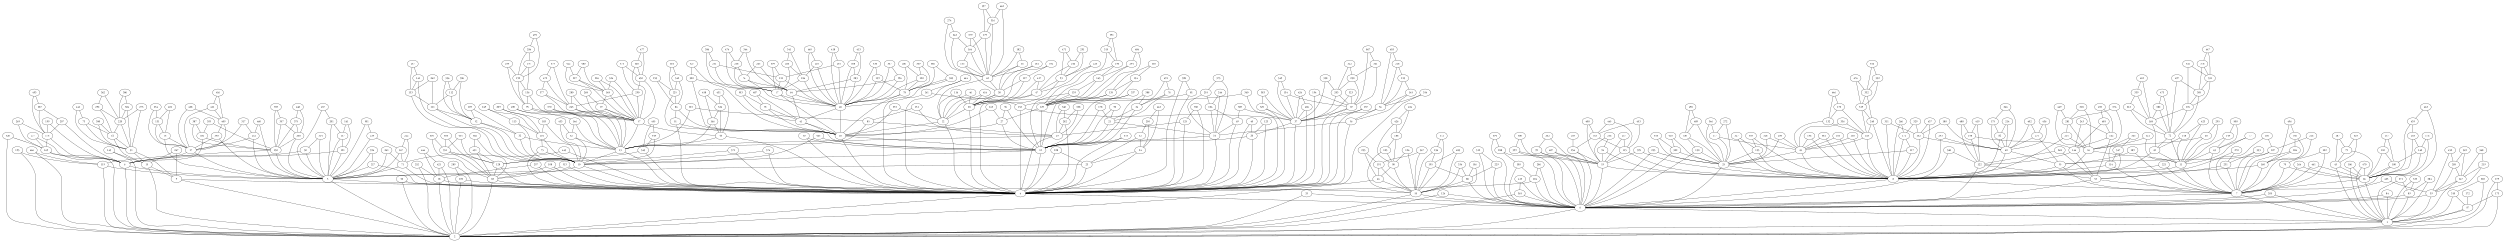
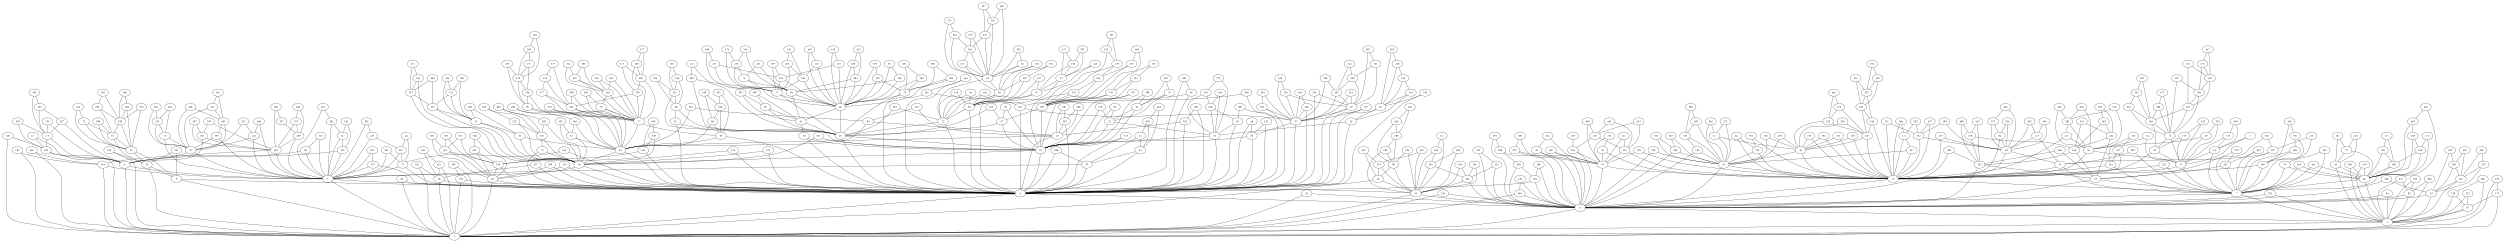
(918, 64) -> none
(822, 128) -> (802, 129)
(279, 136) -> none
none -> (2446, 213)
